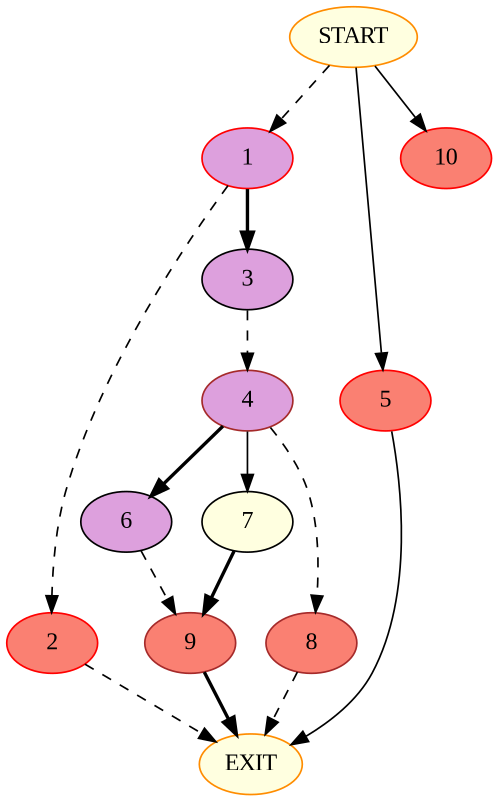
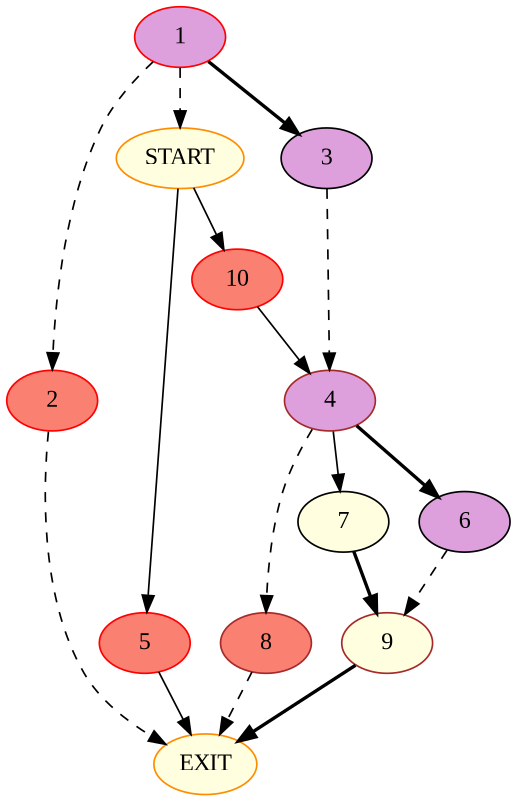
(305, 92) -> (180, 89)
none -> (278, 333)
(190, 643) -> (387, 643)
